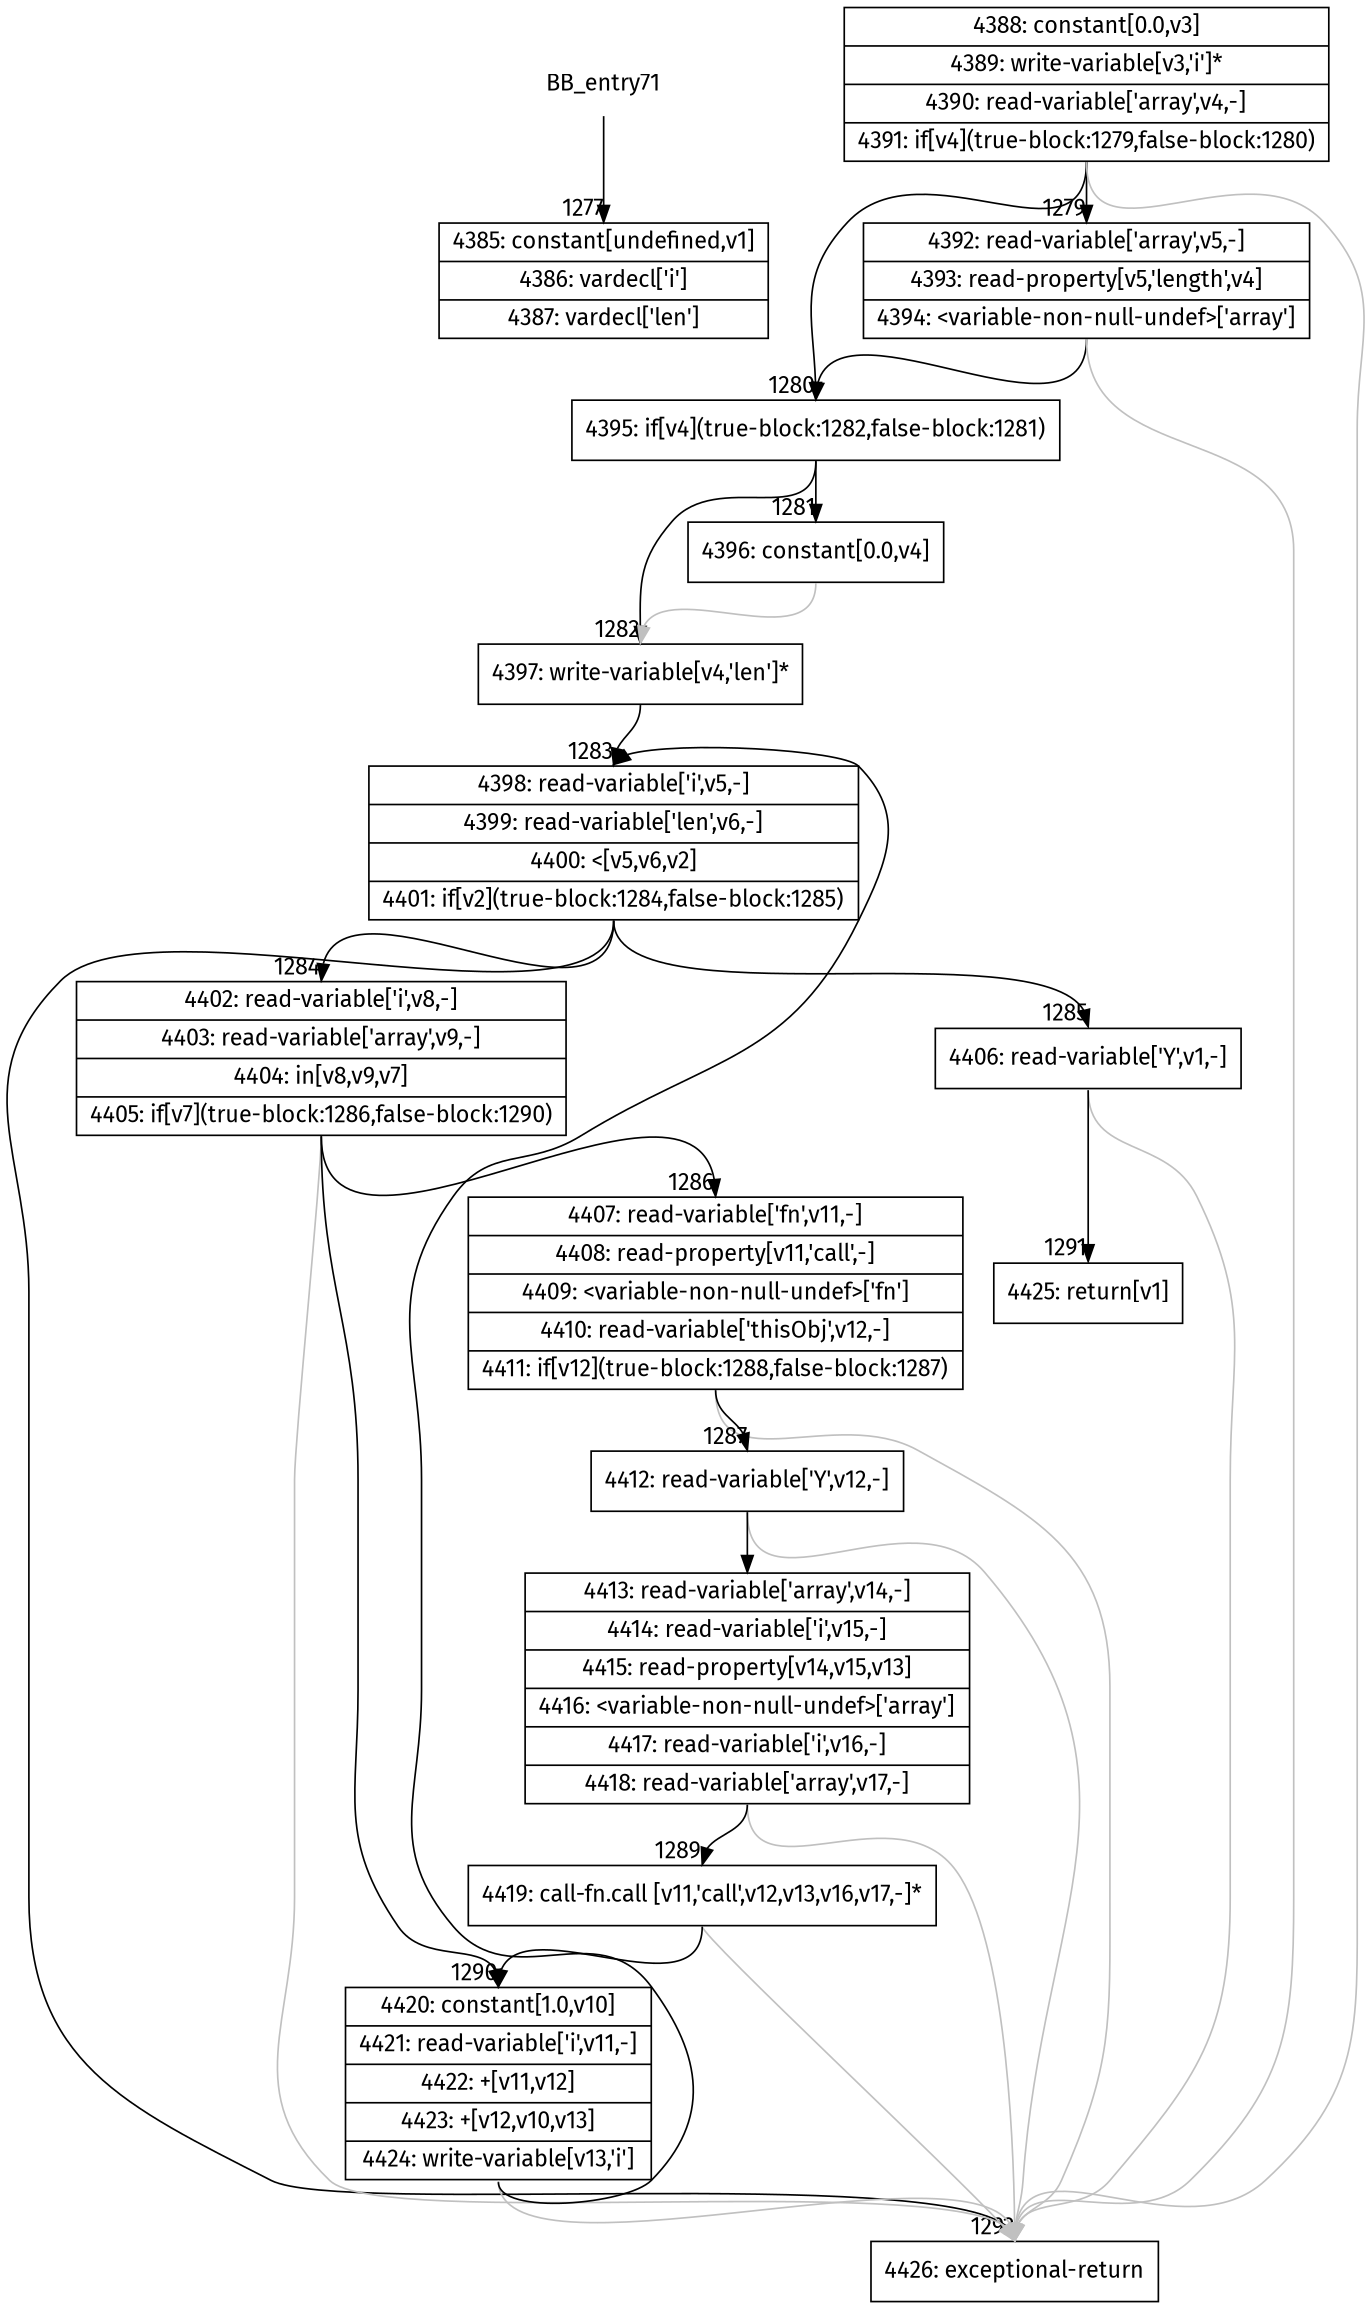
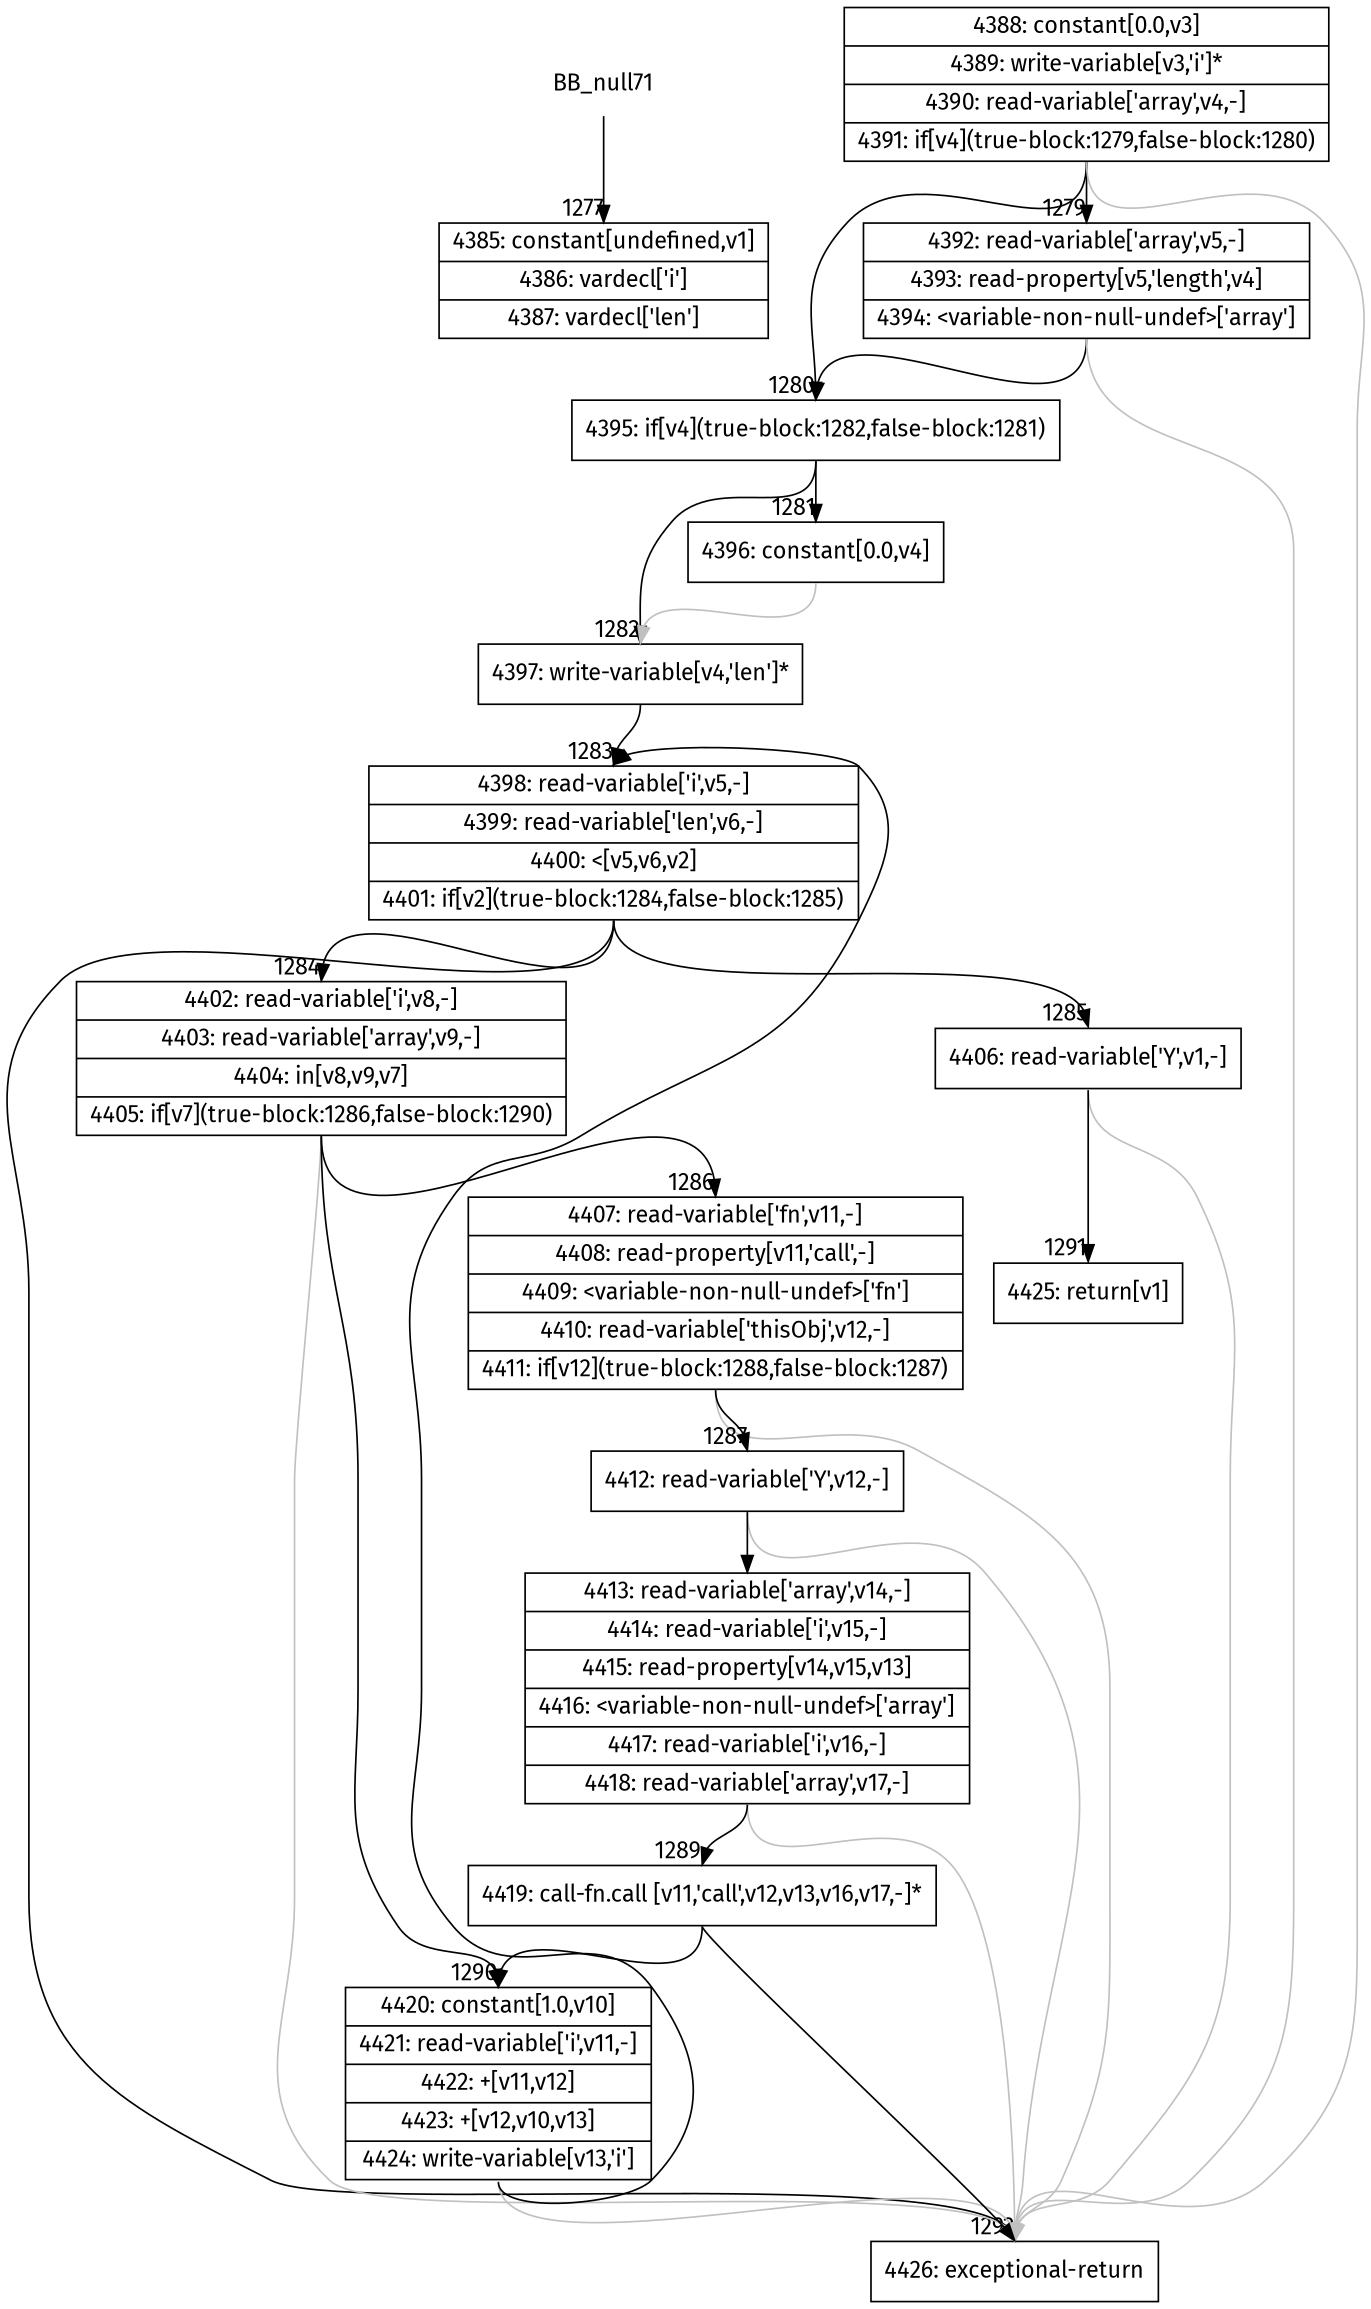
(604, 84) -> (604, 84)
(852, 2078) -> (852, 2078)
